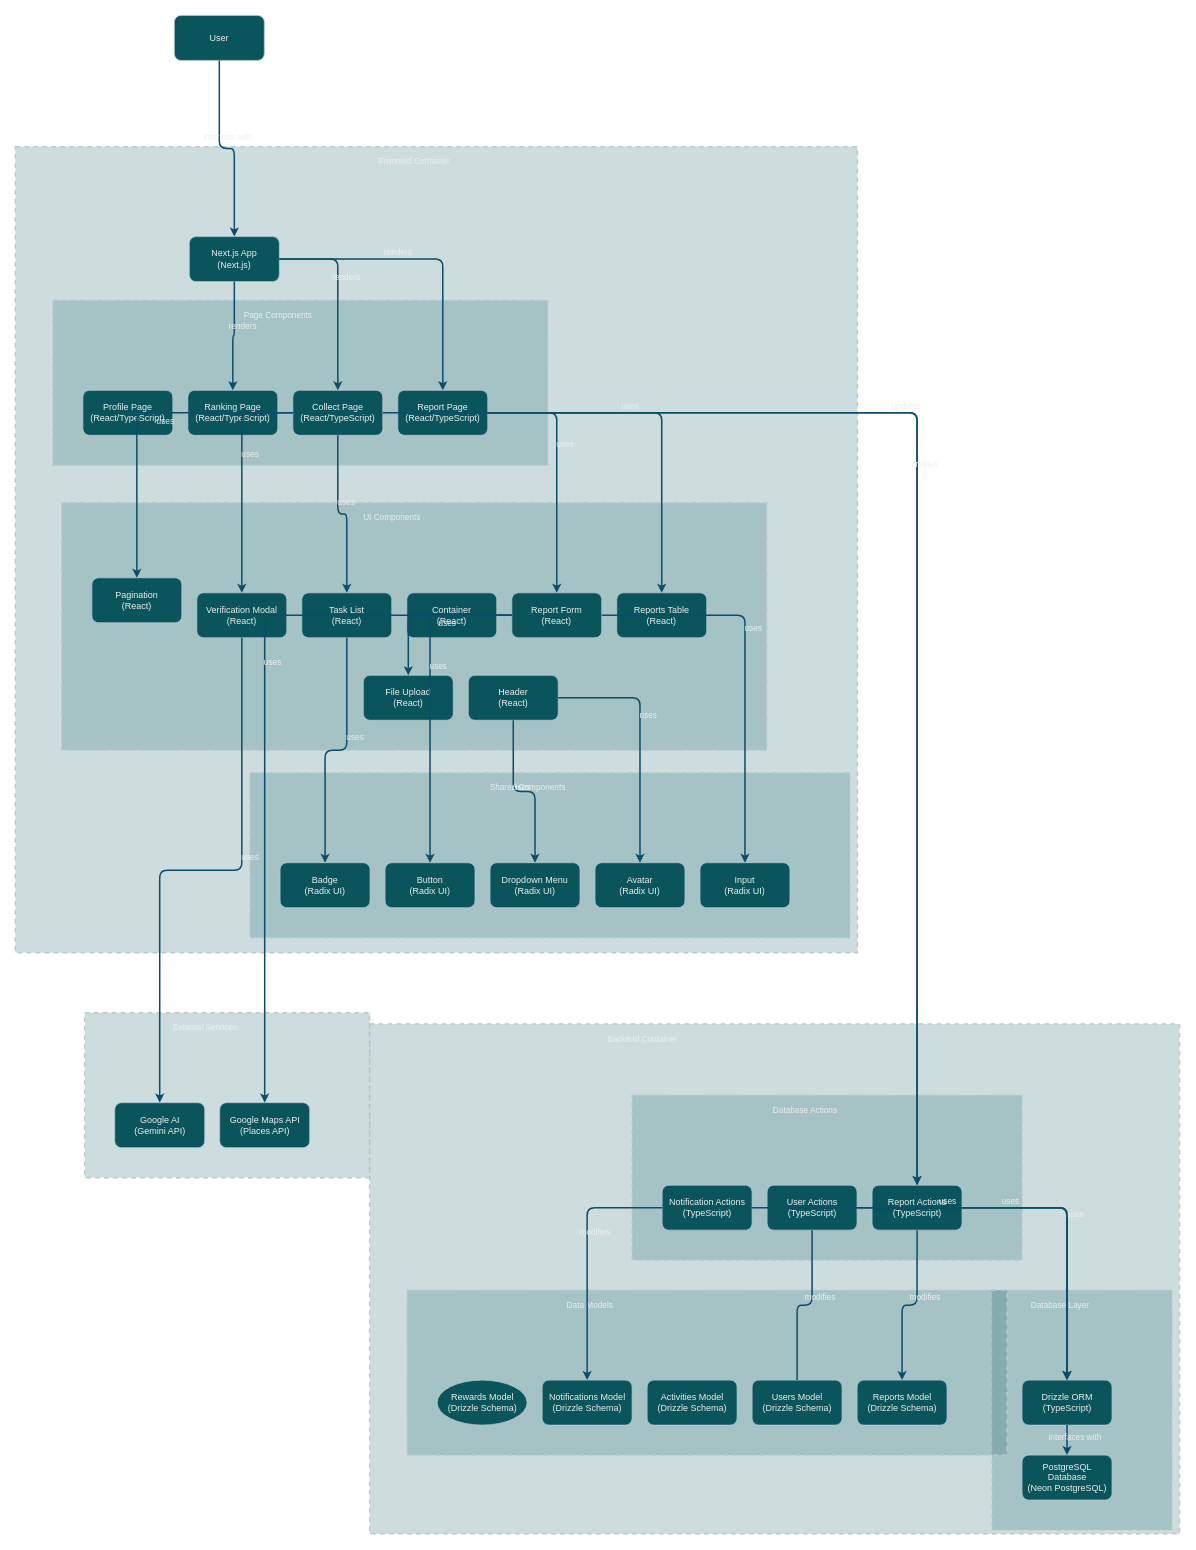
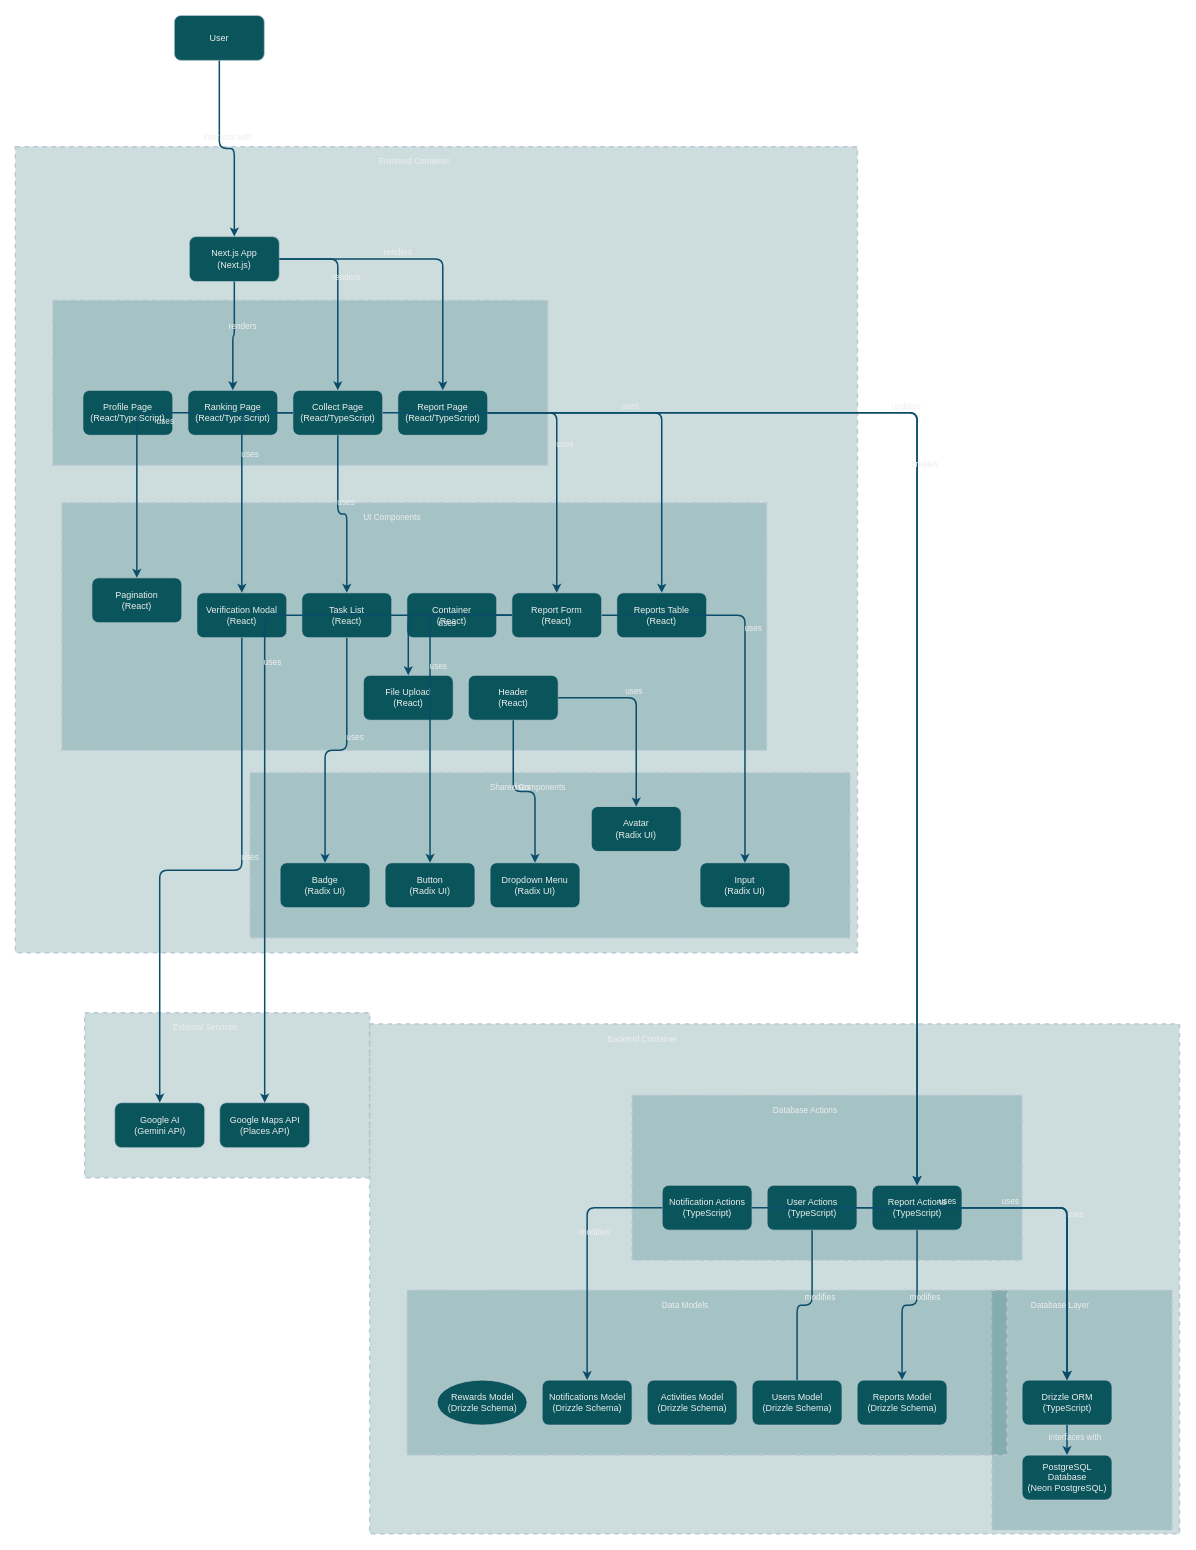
(278, 315) -> none
(640, 885) -> (636, 829)
(590, 1305) -> (685, 1305)
